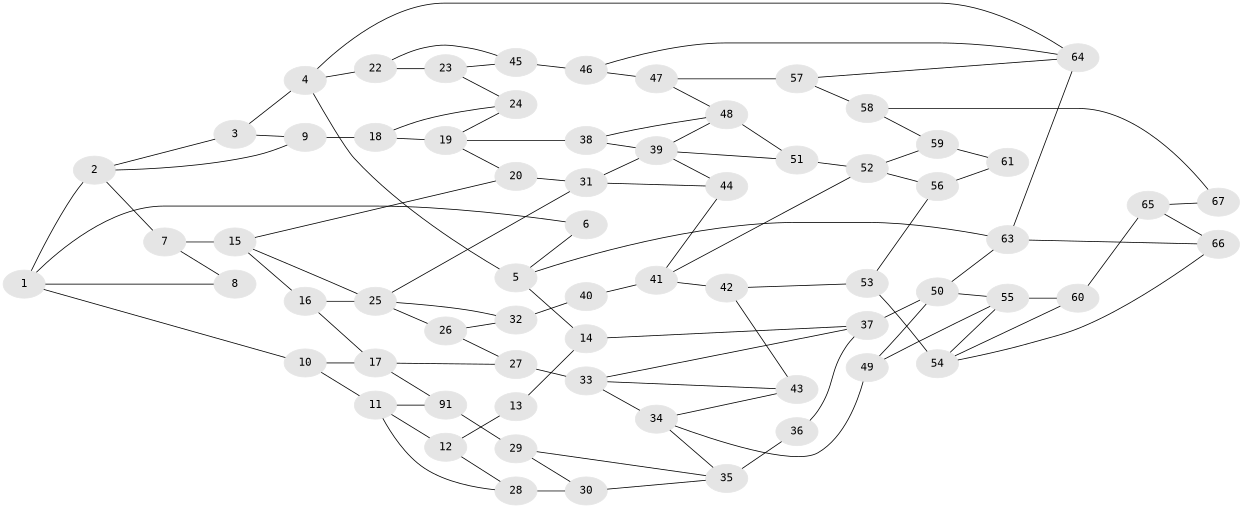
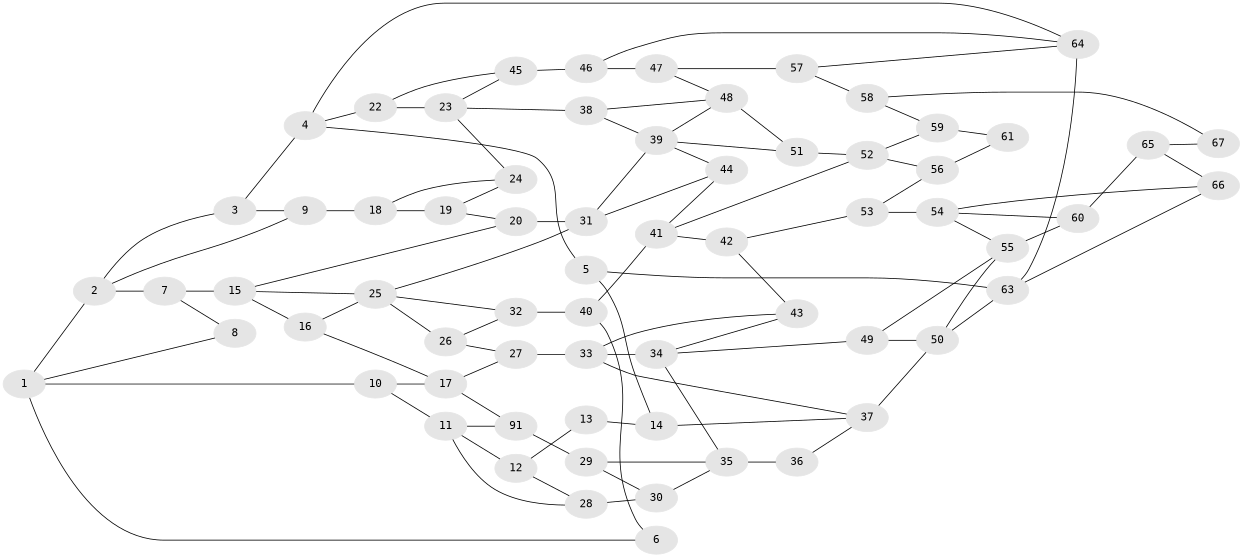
(516, 140) -> (516, 109)
(551, 251) -> (621, 432)
